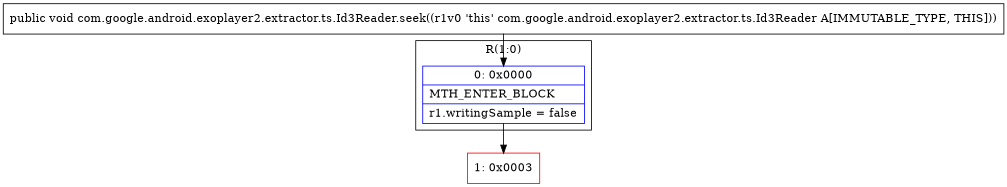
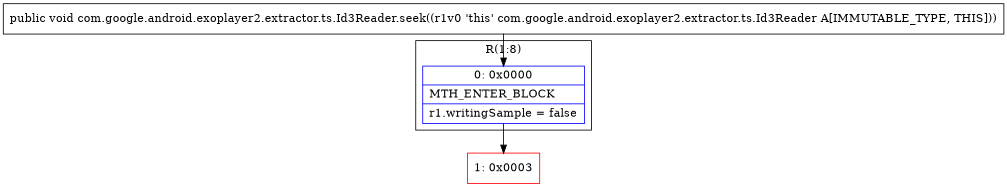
(504, 50) -> (504, 50)
